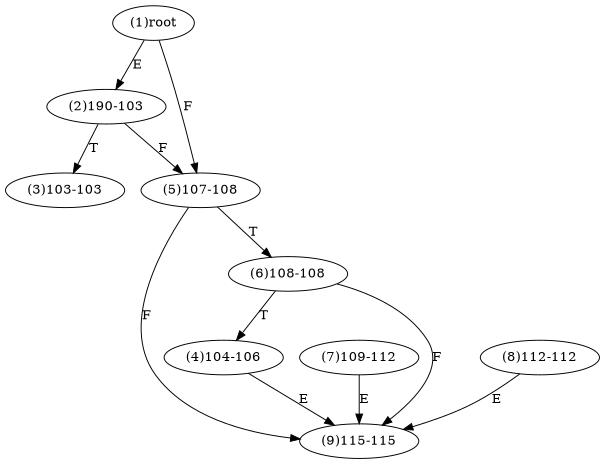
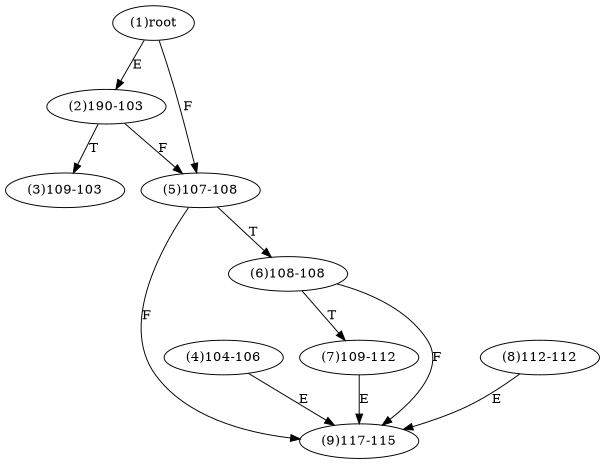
(65, 190) -> (65, 190)
(259, 312) -> (320, 312)
(359, 441) -> (359, 441)
